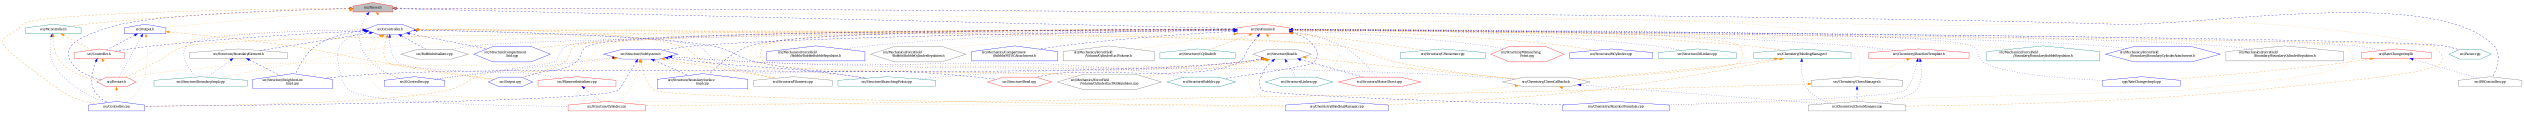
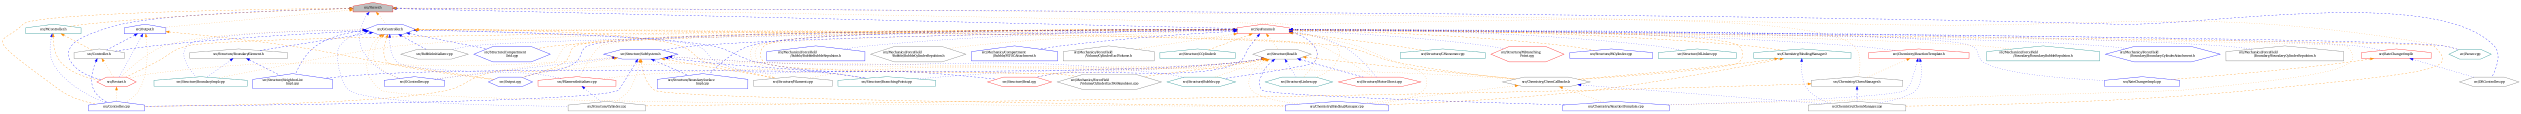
(829, 33) -> (829, 33)
(99, 54) -> (99, 54)
(1262, 69) -> (1262, 69)
(2141, 82) -> (2142, 82)
(2490, 82) -> (2489, 82)
(607, 107) -> (607, 107)
